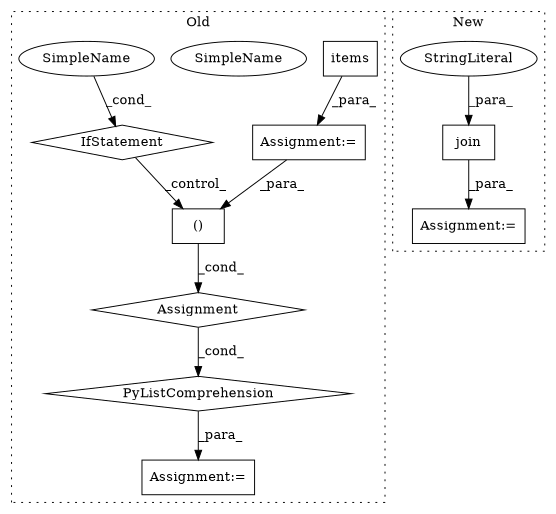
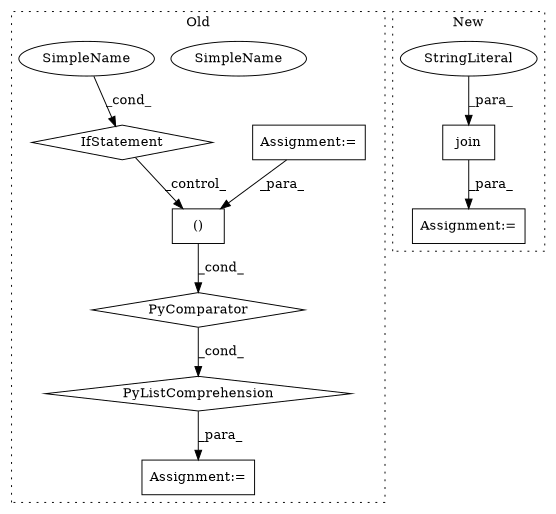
(350, 59) -> none
(198, 310) -> (198, 310)
